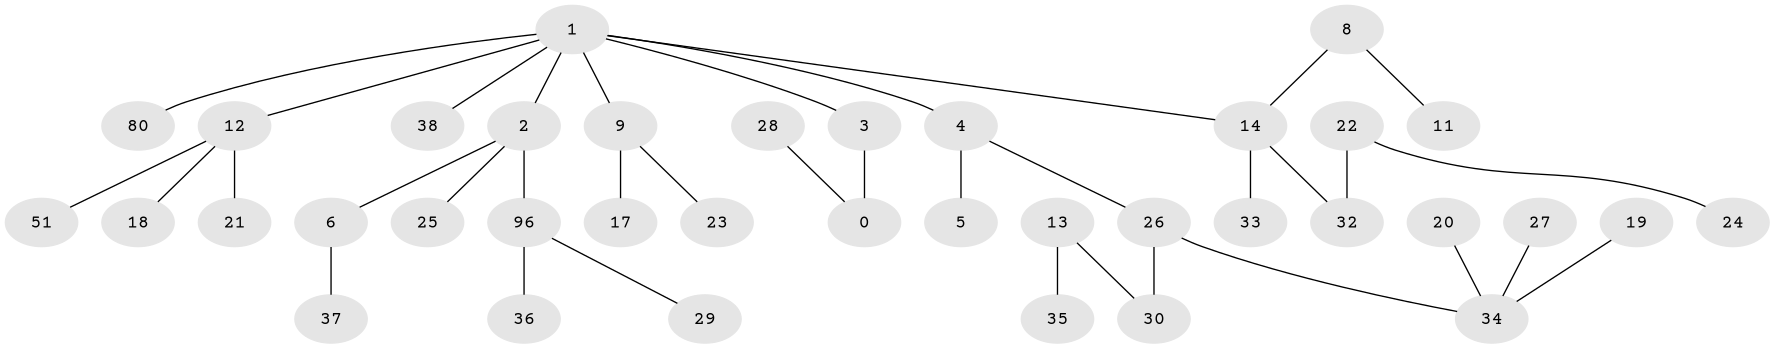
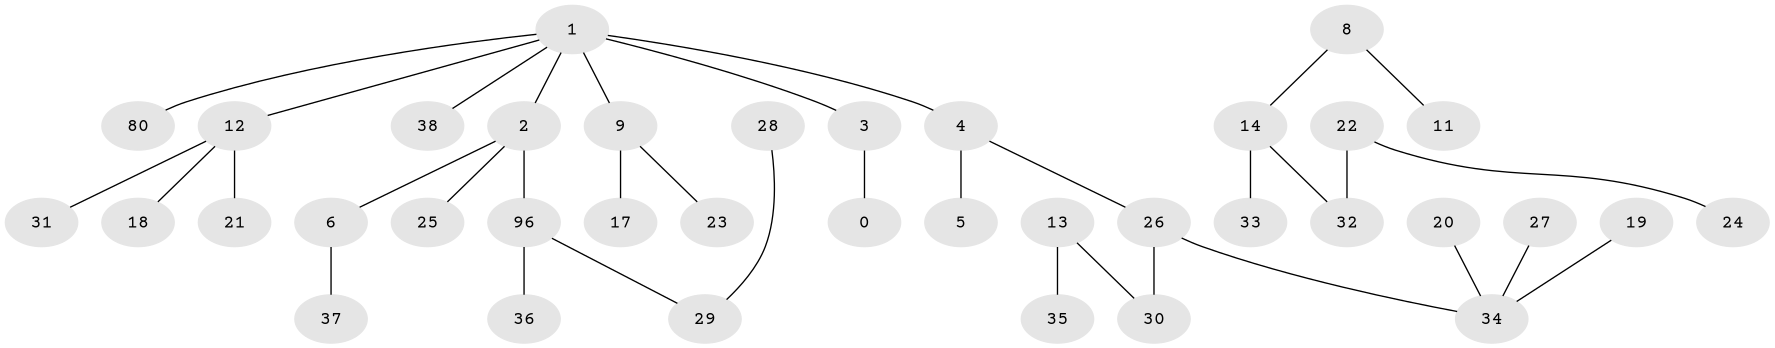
(911, 78) -> none
(816, 174) -> (770, 232)
(42, 222) -> (42, 222)
